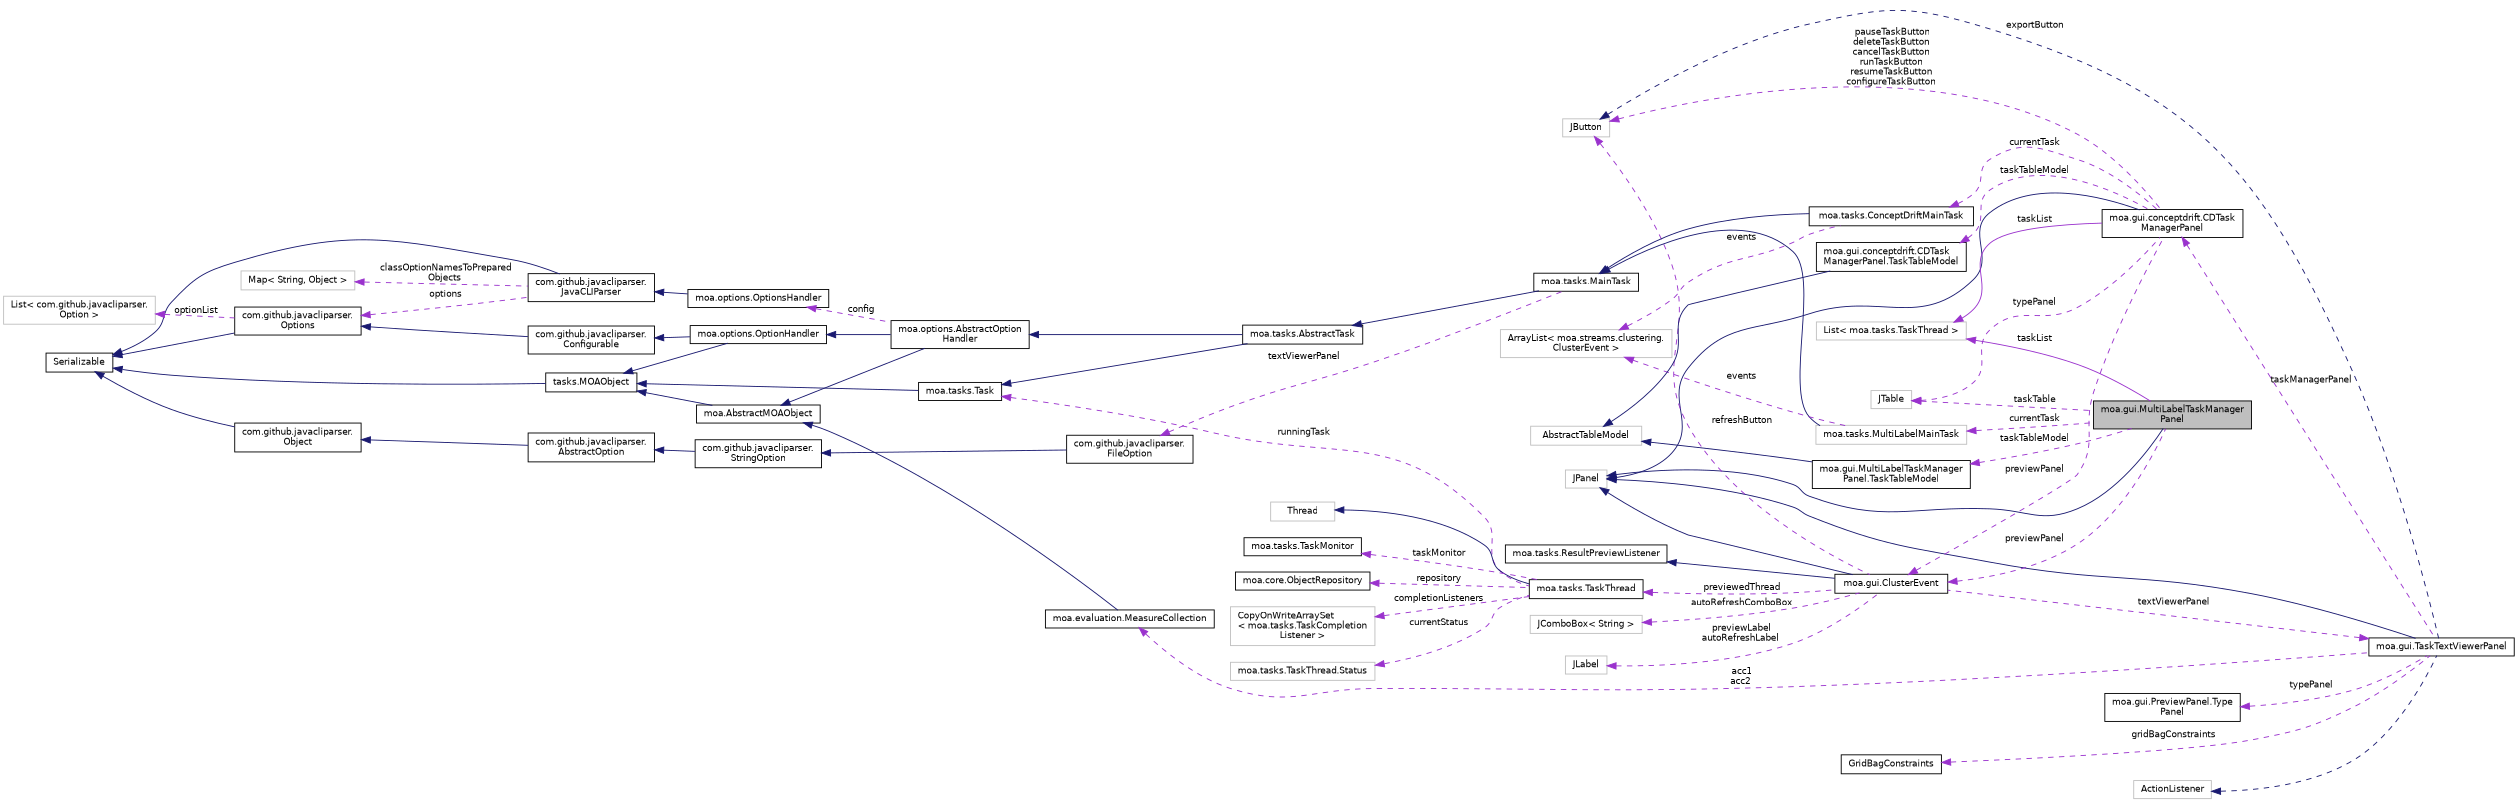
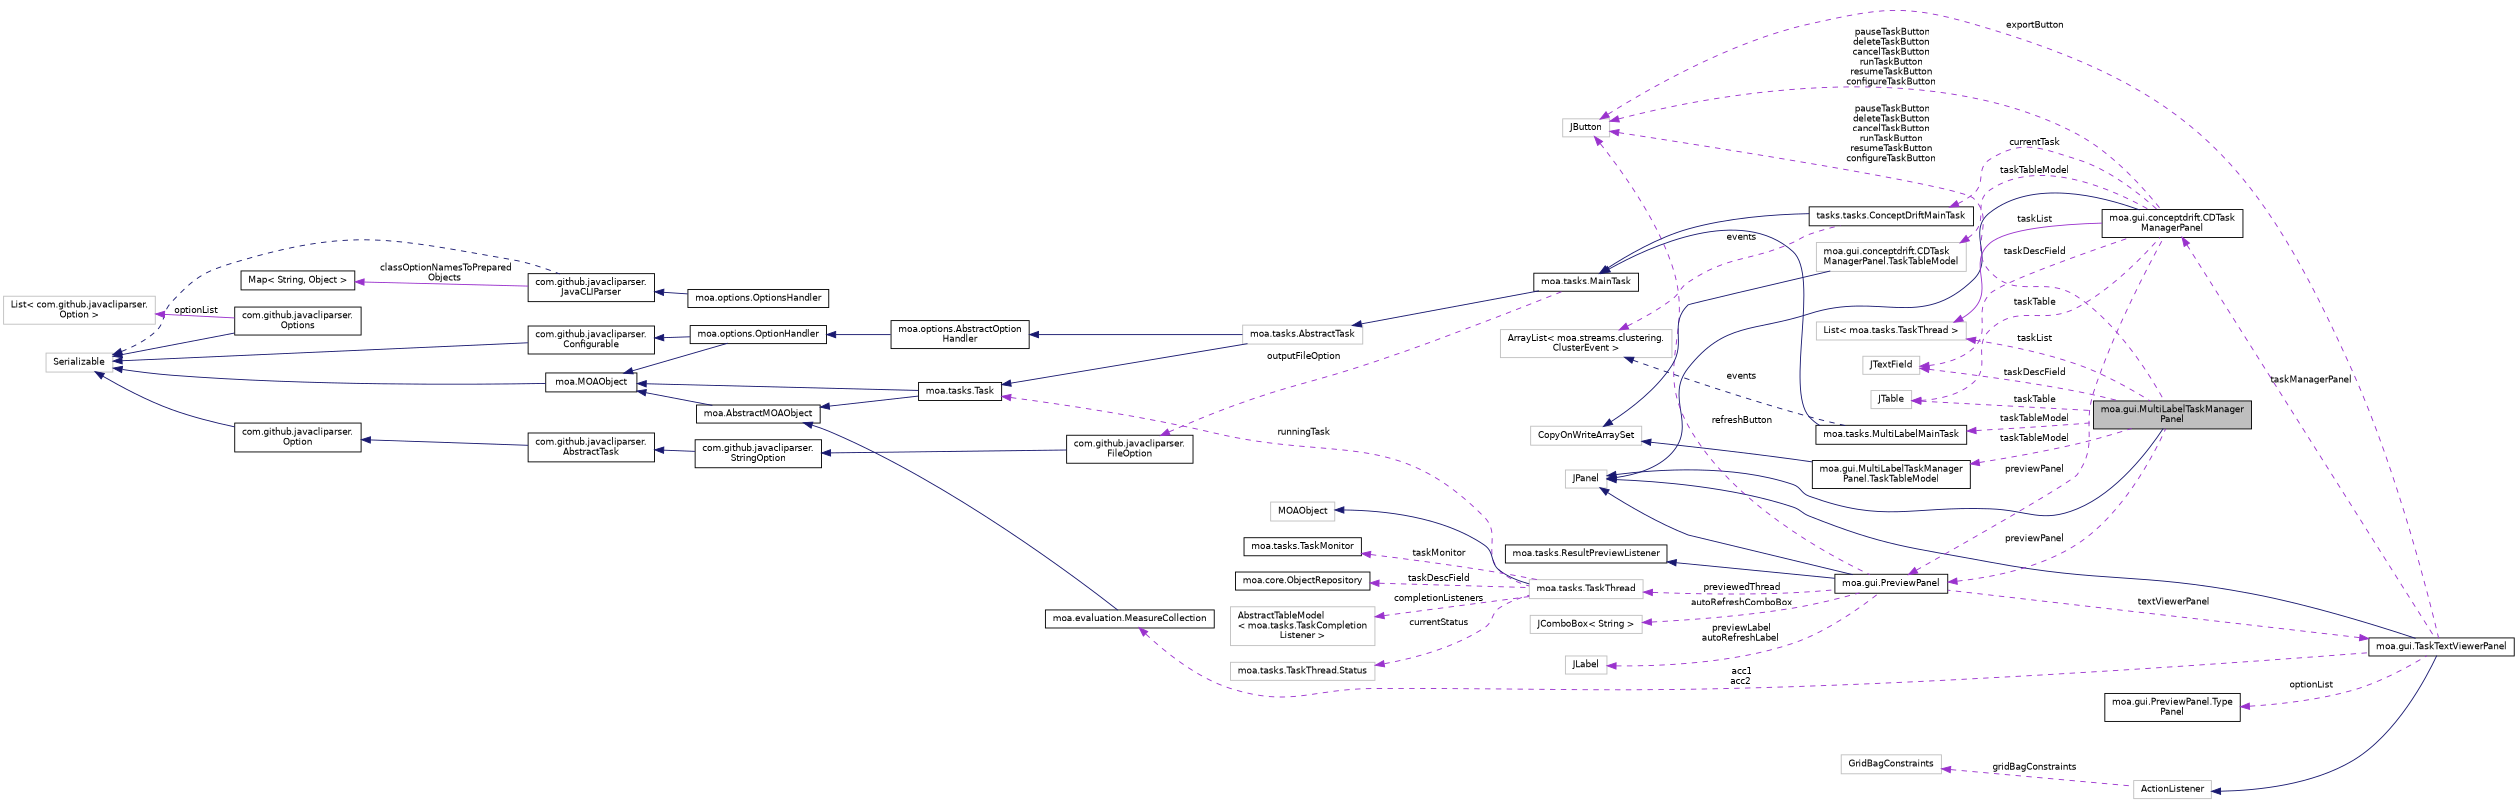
(2169, 111) -> (2169, 111)
none -> (1949, 190)
(1891, 216) -> (1891, 216)
(323, 243) -> (323, 243)
(1891, 257) -> (1891, 257)
(298, 280) -> (298, 280)
(446, 284) -> (446, 284)
(2034, 303) -> (2034, 303)
(449, 307) -> none
(853, 315) -> none
(200, 316) -> (200, 316)
(449, 332) -> (325, 352)
(1303, 335) -> (1303, 335)
(1303, 357) -> (1303, 357)
(2067, 361) -> (2067, 361)
(79, 363) -> (79, 363)
none -> (1891, 365)
(857, 375) -> (874, 401)
(591, 382) -> (591, 382)
(1739, 396) -> (1739, 396)
(2034, 419) -> (2034, 419)
(1891, 435) -> (1891, 435)
(1586, 436) -> (1586, 436)
(298, 438) -> (298, 438)
(591, 447) -> (591, 447)
(1303, 512) -> (1303, 512)
(1438, 579) -> (1438, 579)
(1891, 584) -> (1891, 584)
(1586, 589) -> (1586, 589)
(1303, 626) -> (1303, 626)
(2310, 685) -> (2310, 685)
(2201, 747) -> (2042, 778)
(2352, 761) -> (2352, 761)
(1891, 764) -> (1891, 764)
